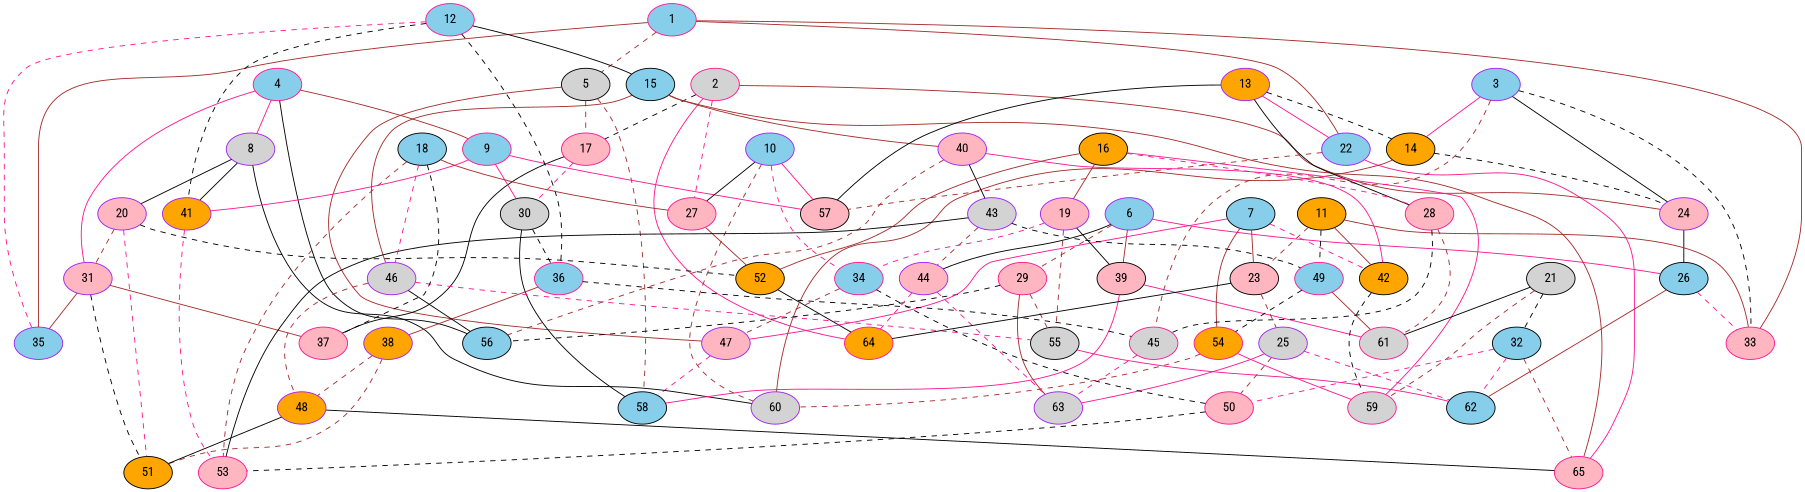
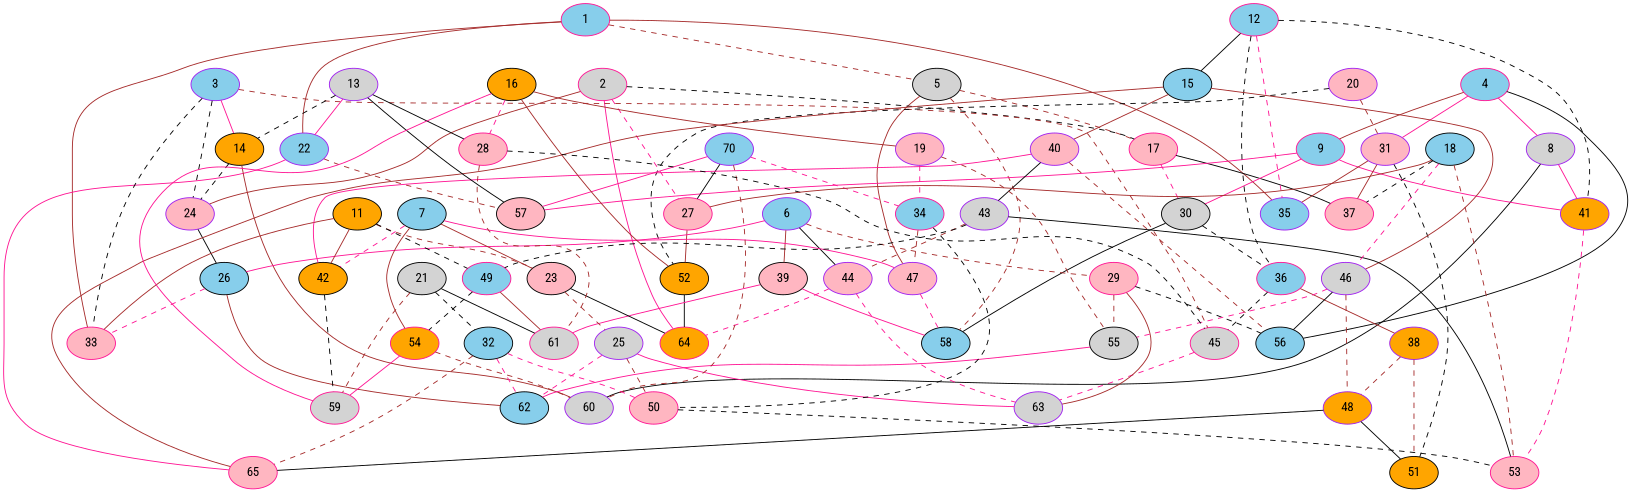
(1245, 84) -> (354, 84)
(770, 149) -> (729, 149)
(1590, 149) -> (203, 149)
(219, 182) -> (1568, 182)
(184, 183) -> none
(1095, 248) -> none
(135, 343) -> none
